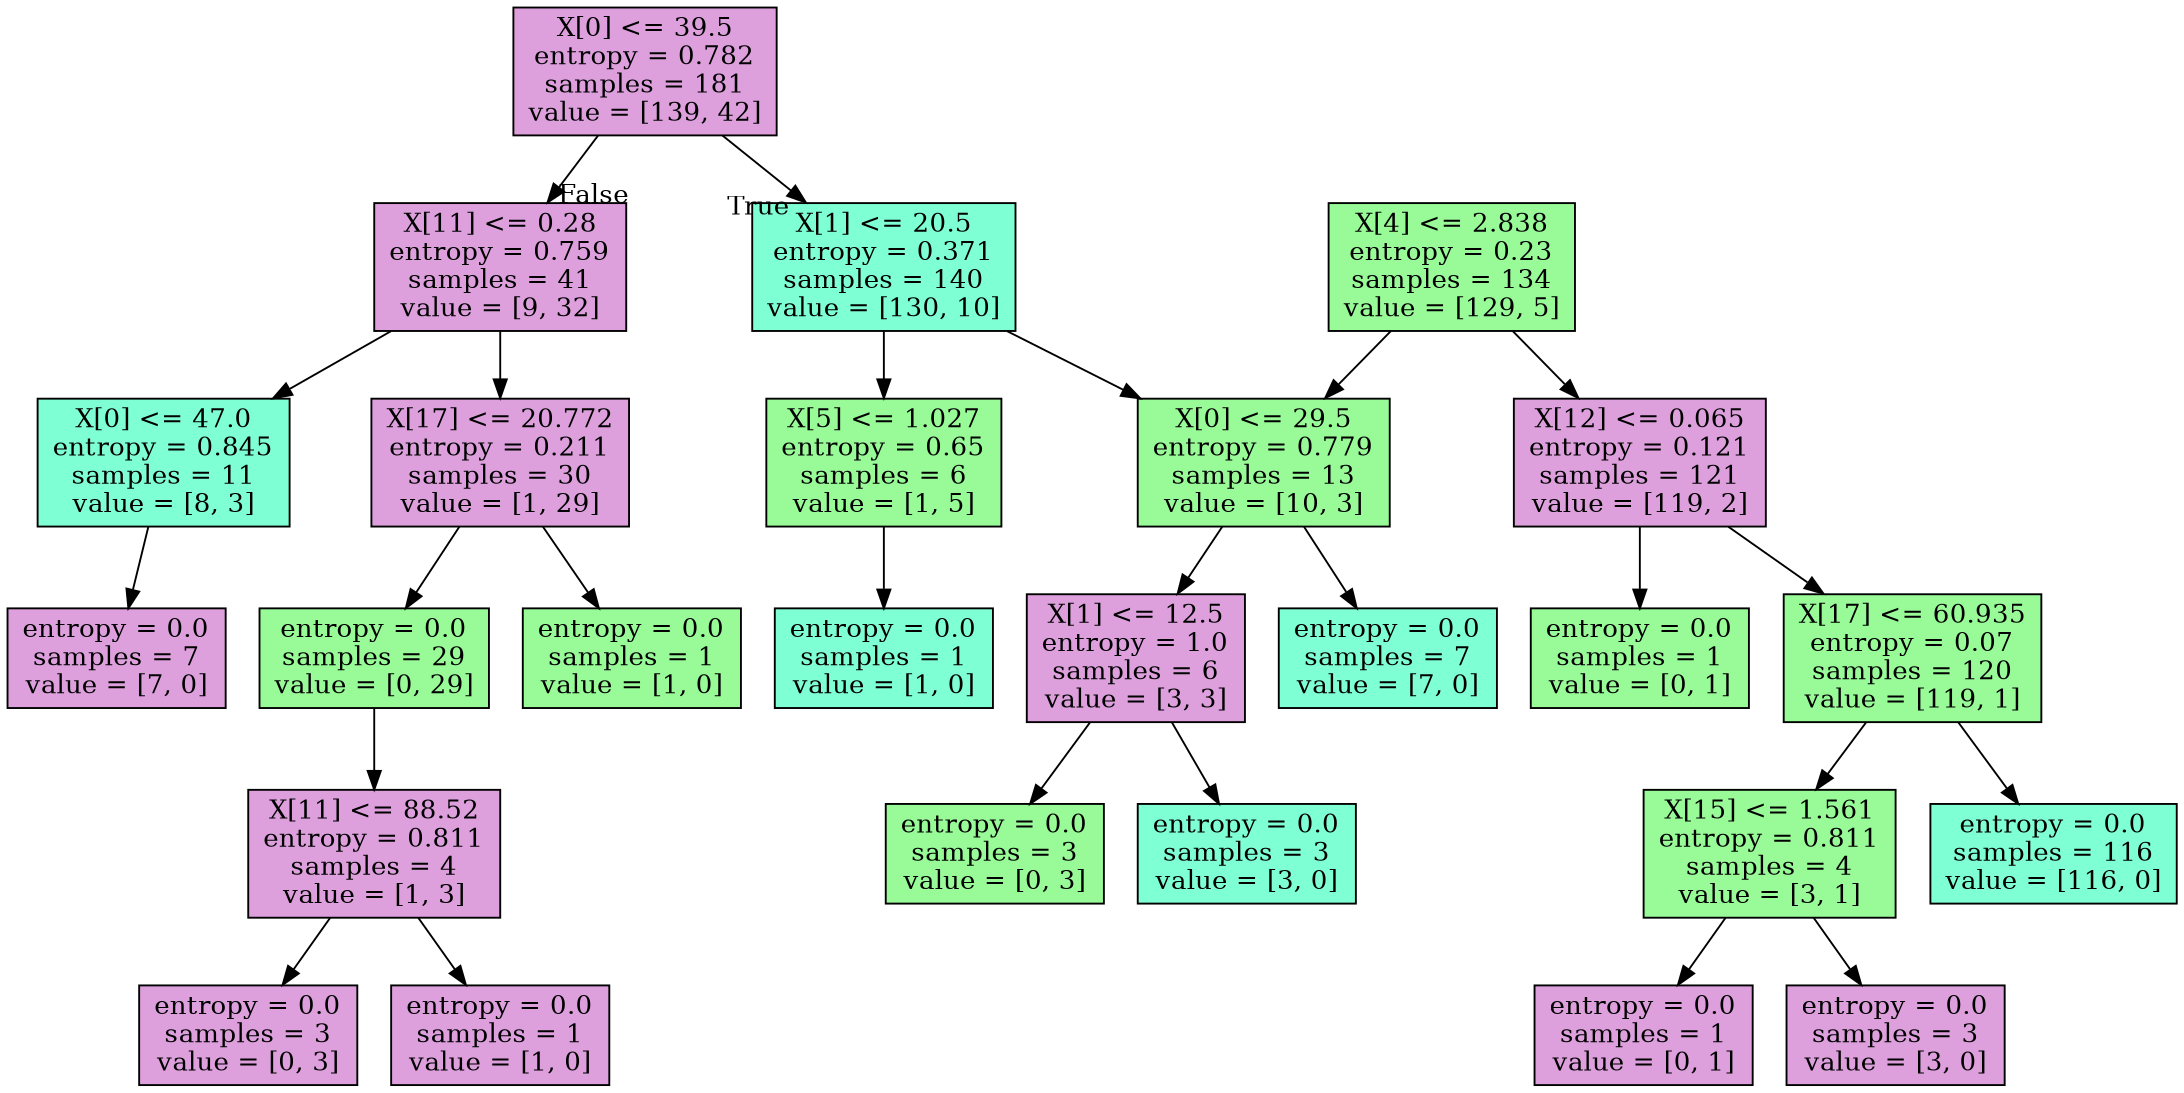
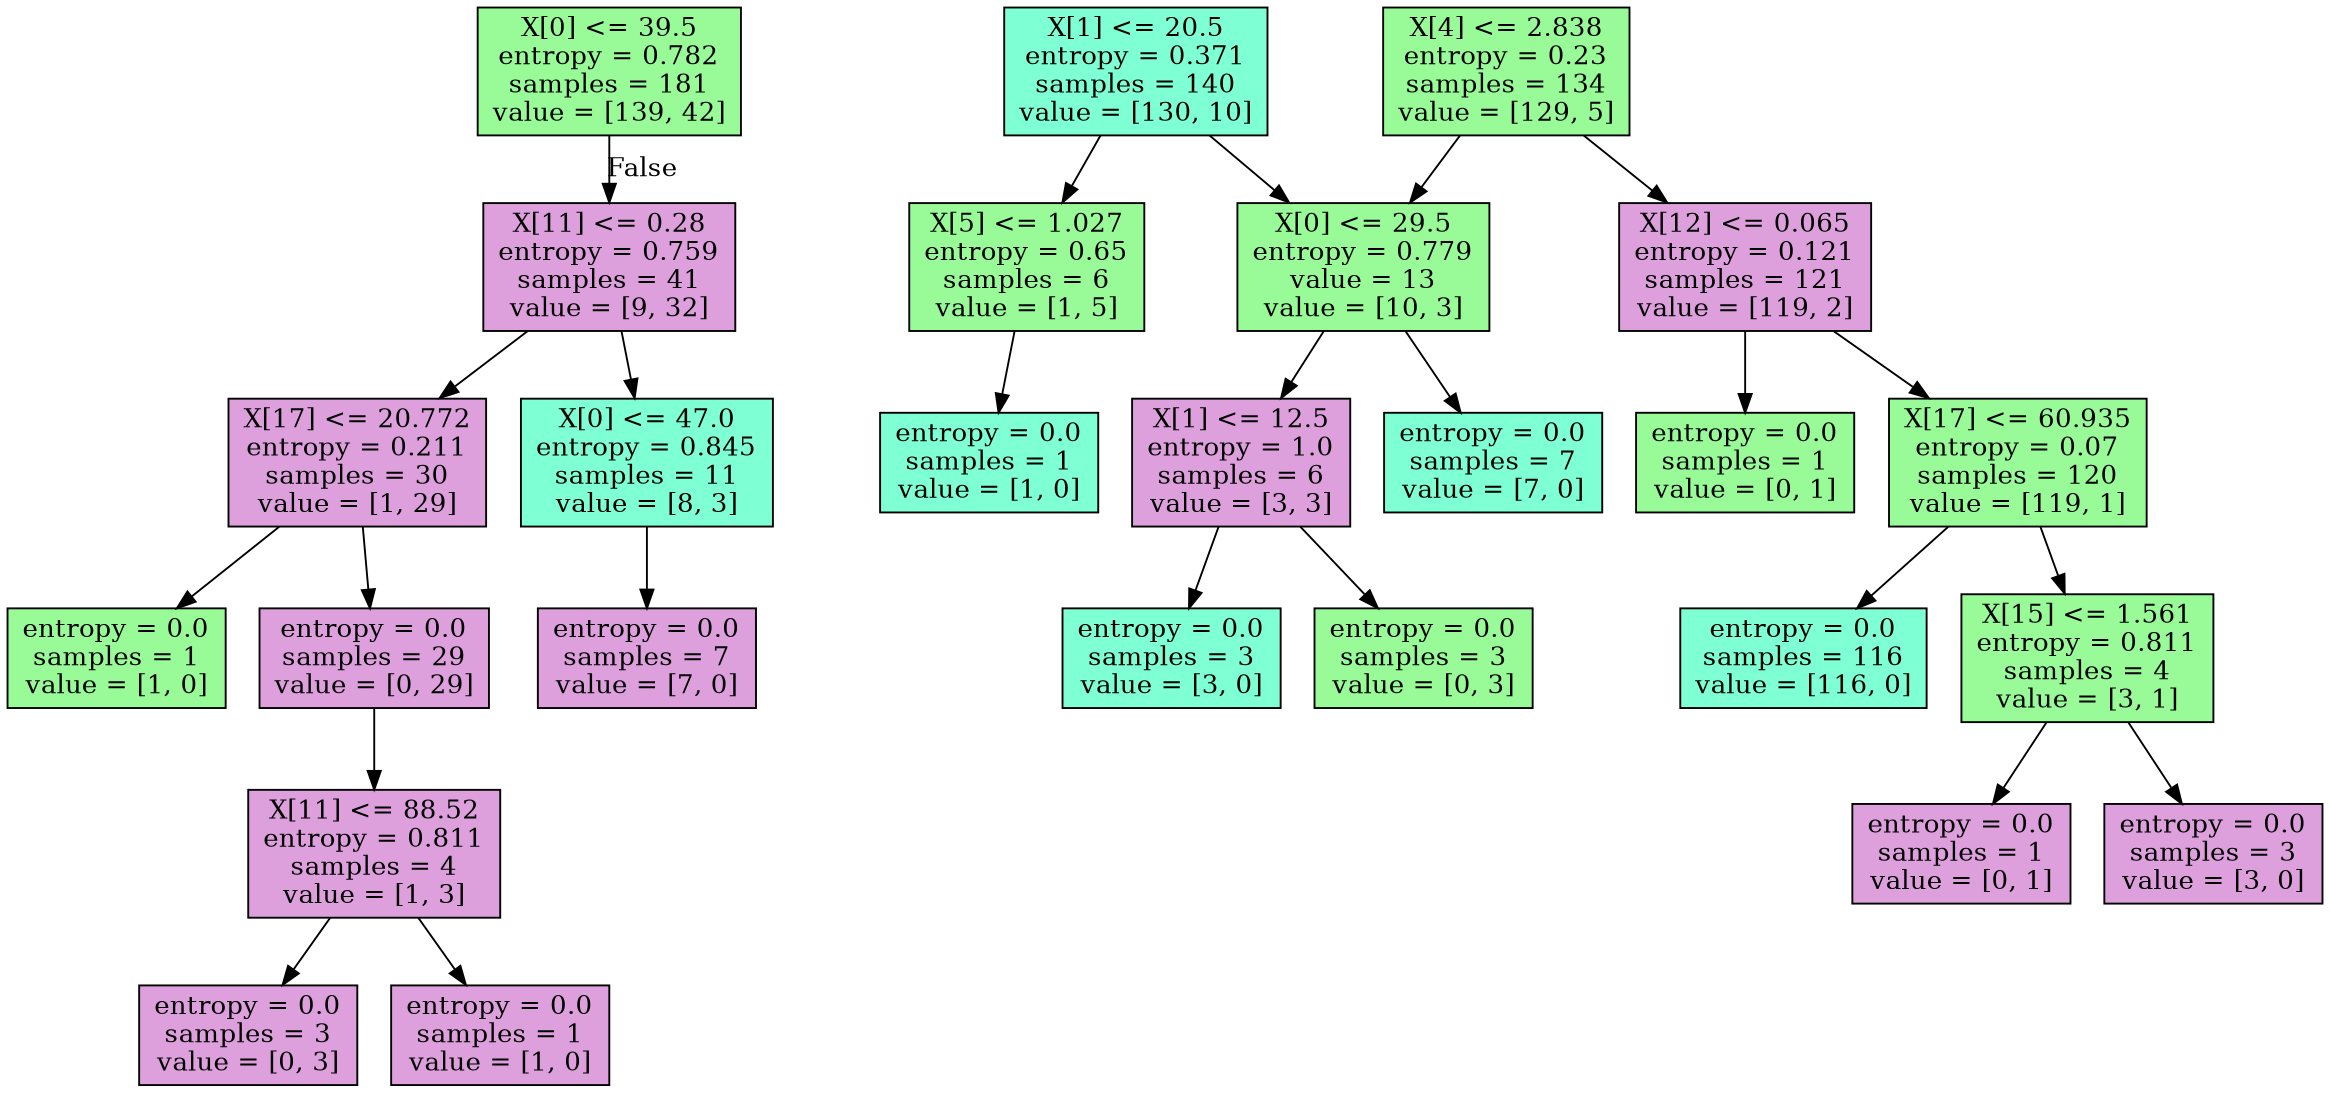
(645, 71) -> (609, 71)
(757, 163) -> none
(1264, 463) -> (1363, 267)
(374, 658) -> (374, 658)
